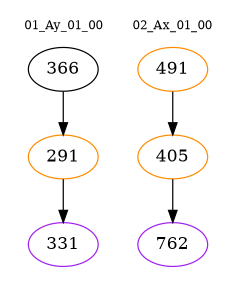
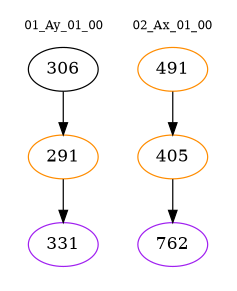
(63, 69) -> (63, 69)
